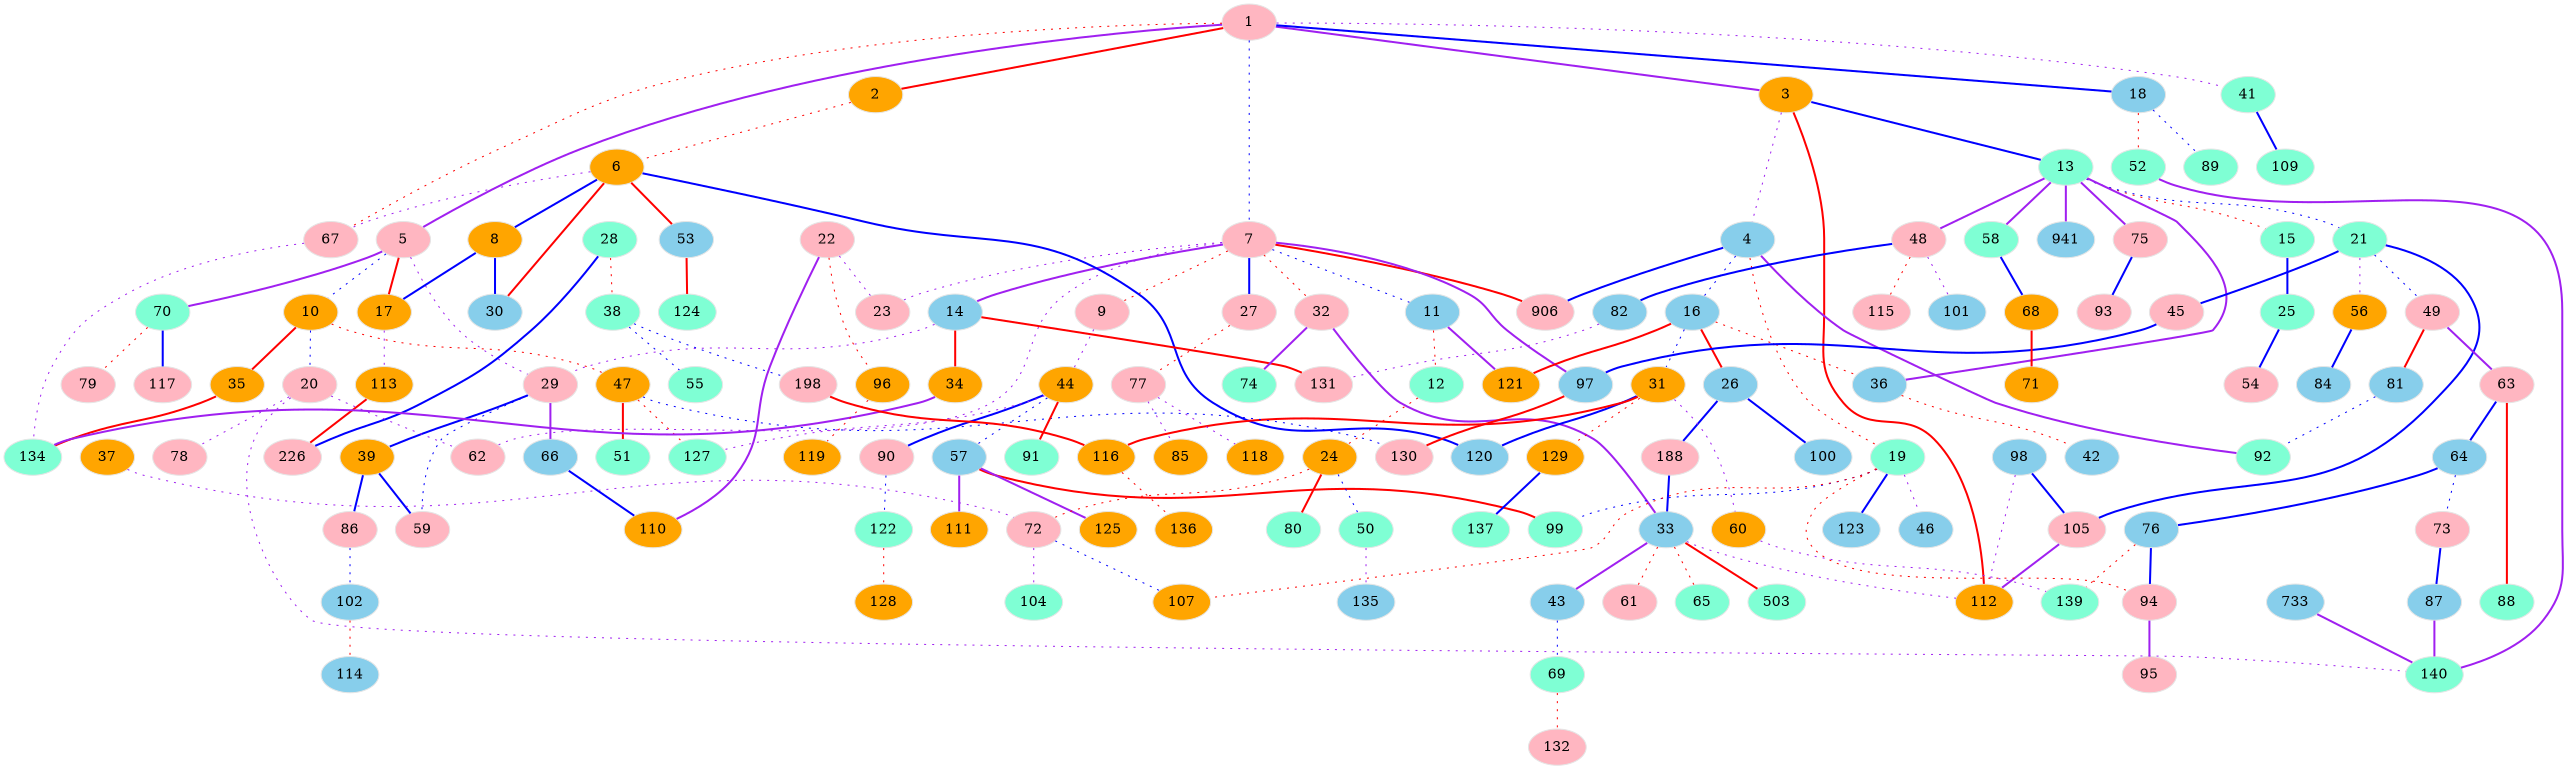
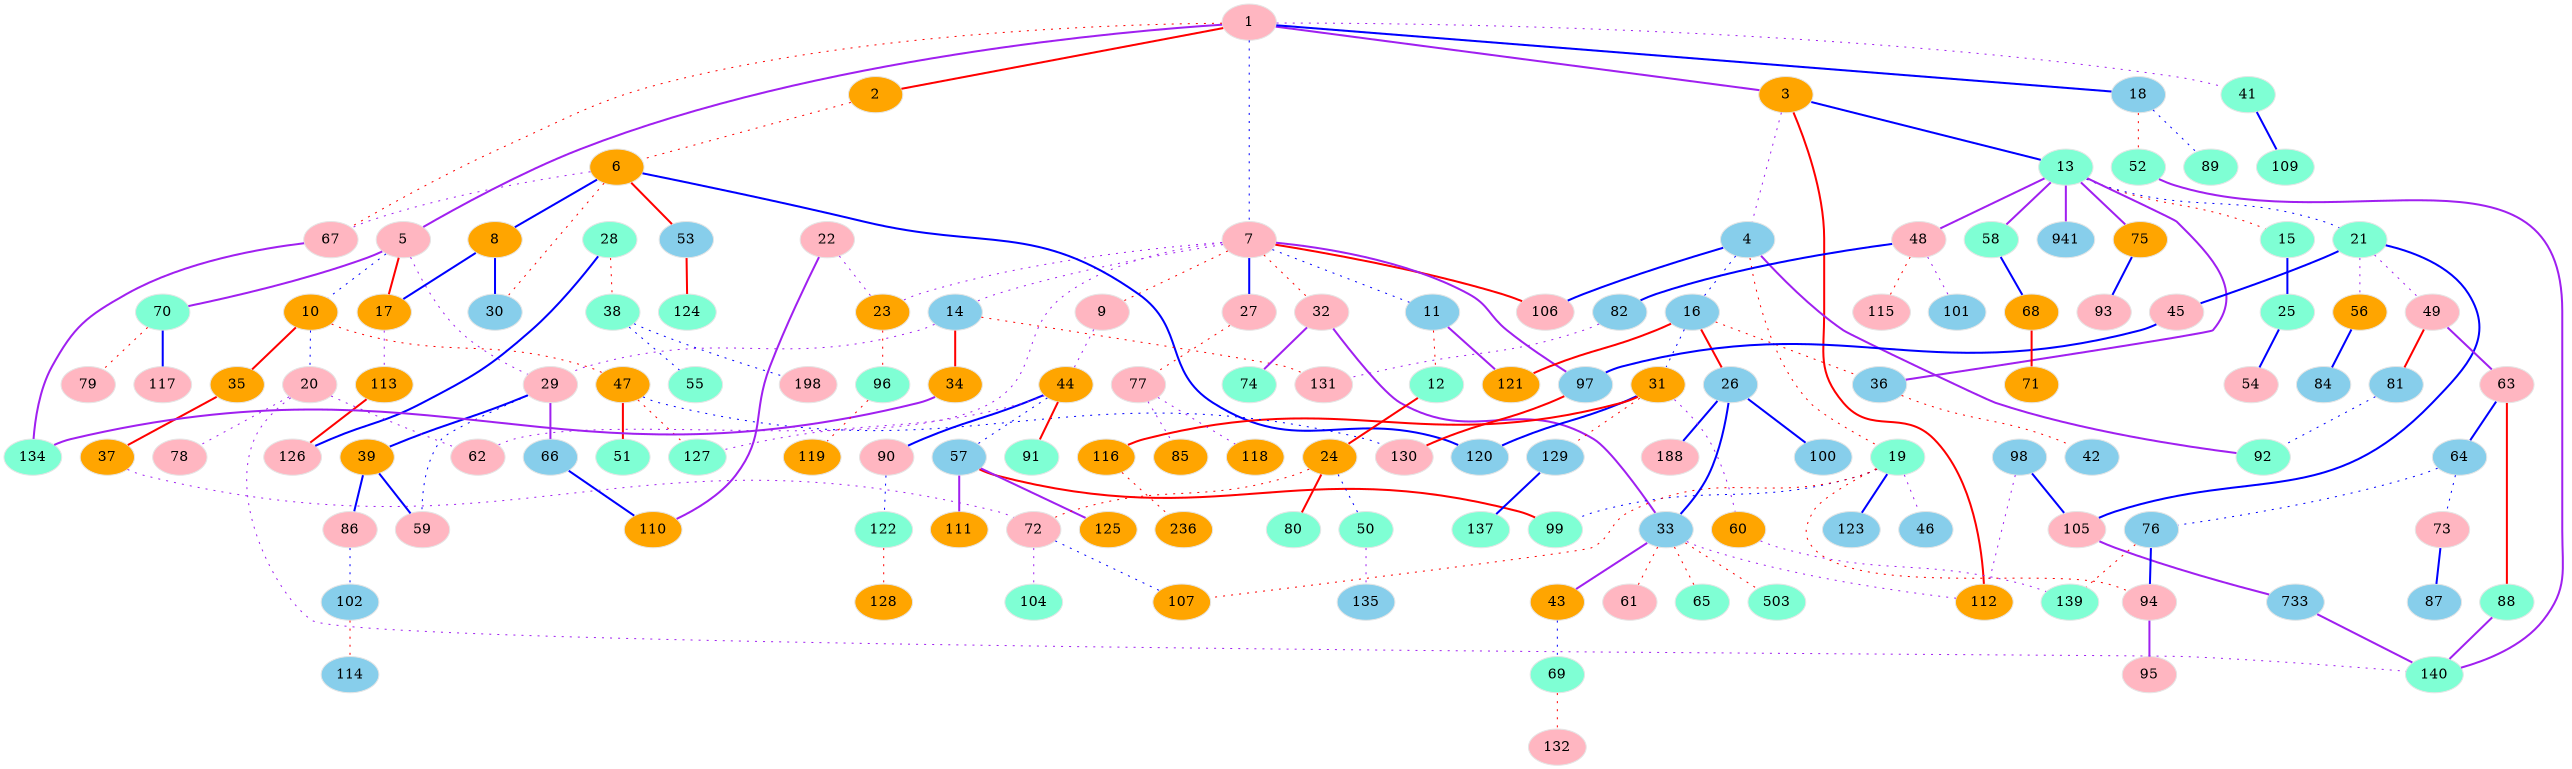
(556, 240) -> (556, 240)
(2140, 240) -> (2140, 240)
(1080, 272) -> (1080, 272)
(2396, 276) -> (2396, 276)
(129, 293) -> (129, 293)
(883, 312) -> (883, 312)
(1545, 312) -> (1545, 312)
(841, 316) -> (883, 349)
(1142, 342) -> (1142, 342)
(883, 385) -> (883, 385)
(1392, 415) -> (1392, 415)
(912, 417) -> none
(136, 421) -> (190, 411)
(293, 457) -> (293, 457)
(1555, 457) -> (1555, 457)
(1668, 490) -> (1713, 465)
(2309, 502) -> (2309, 502)
(1184, 530) -> (1184, 530)
(1721, 566) -> (1721, 566)
(2031, 566) -> (2183, 570)
(1557, 602) -> (1557, 602)
(2434, 639) -> (2471, 638)
